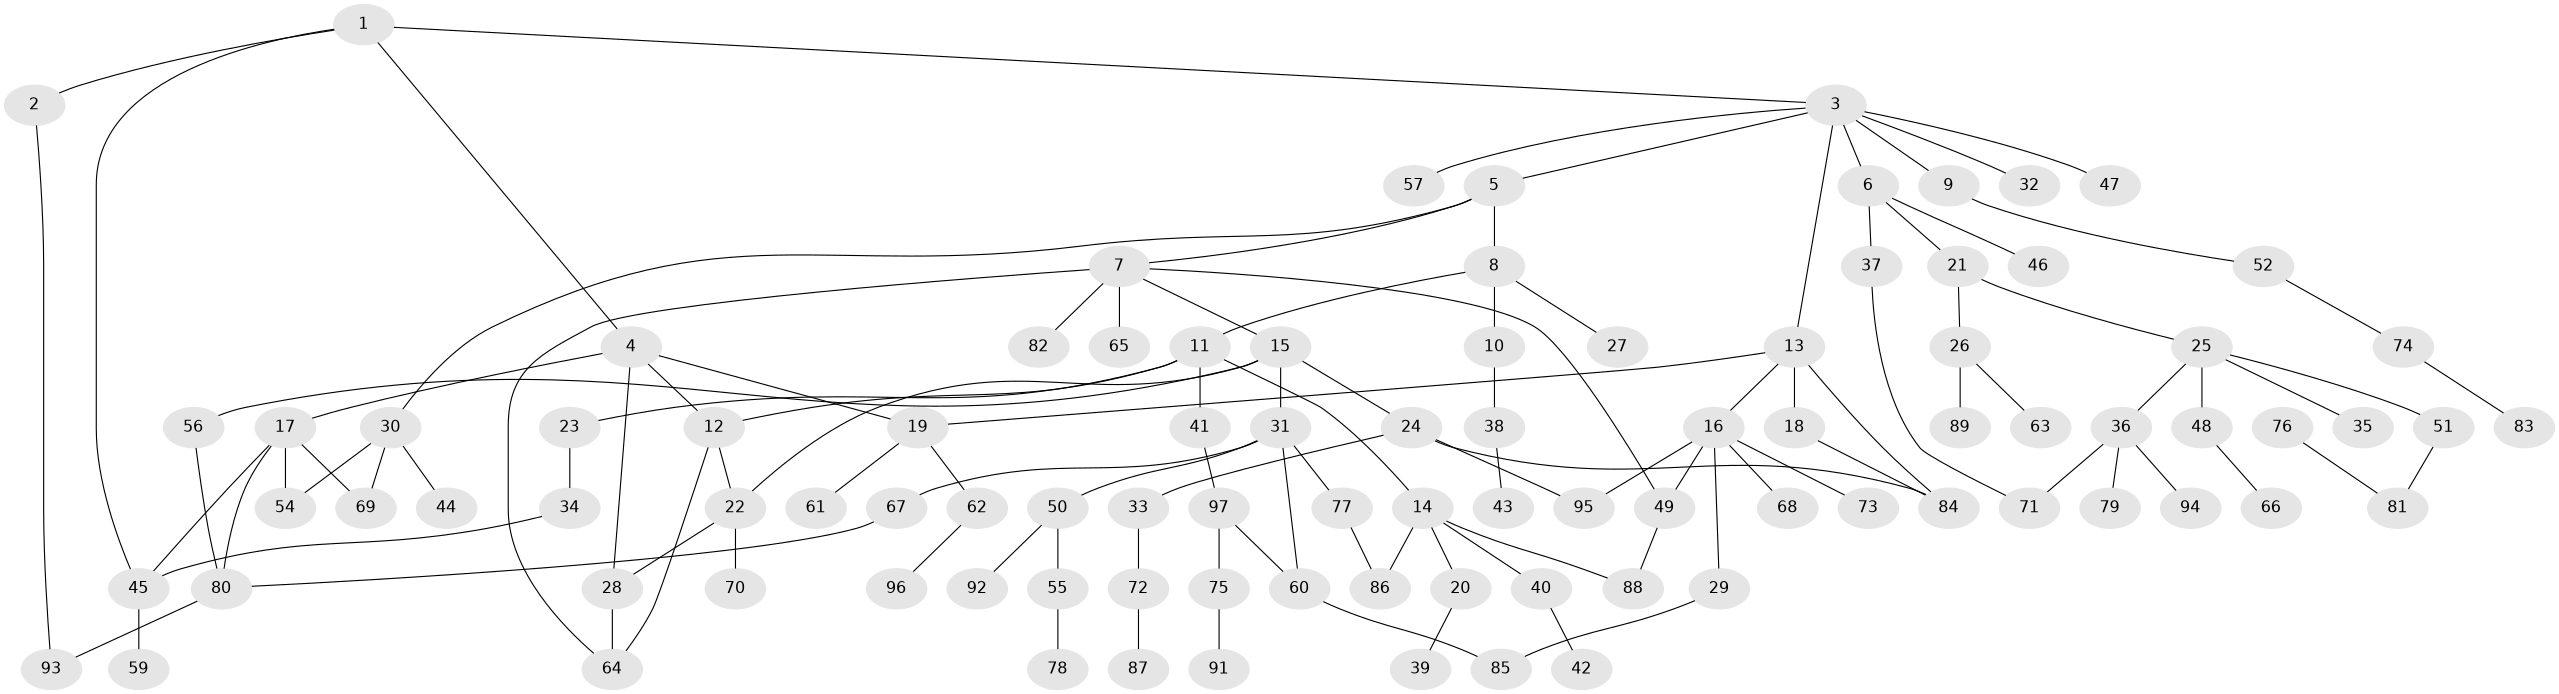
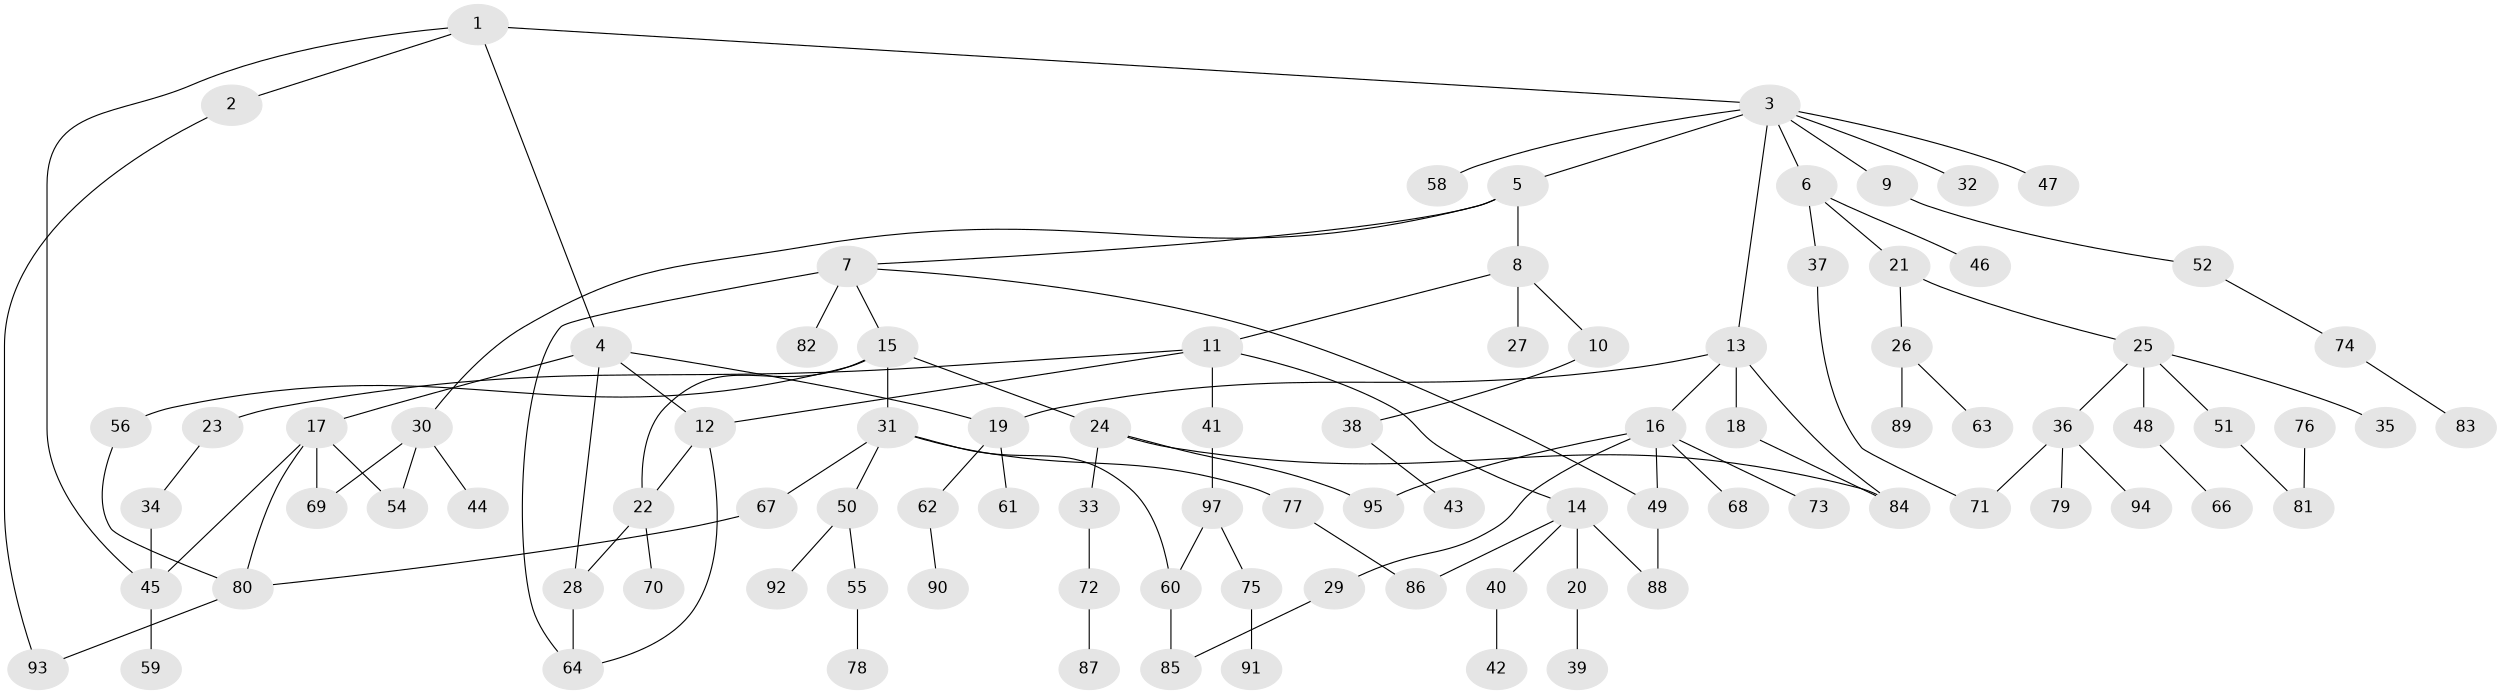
(1414, 186) -> (1437, 186)
(1119, 347) -> none
(897, 589) -> (938, 589)
